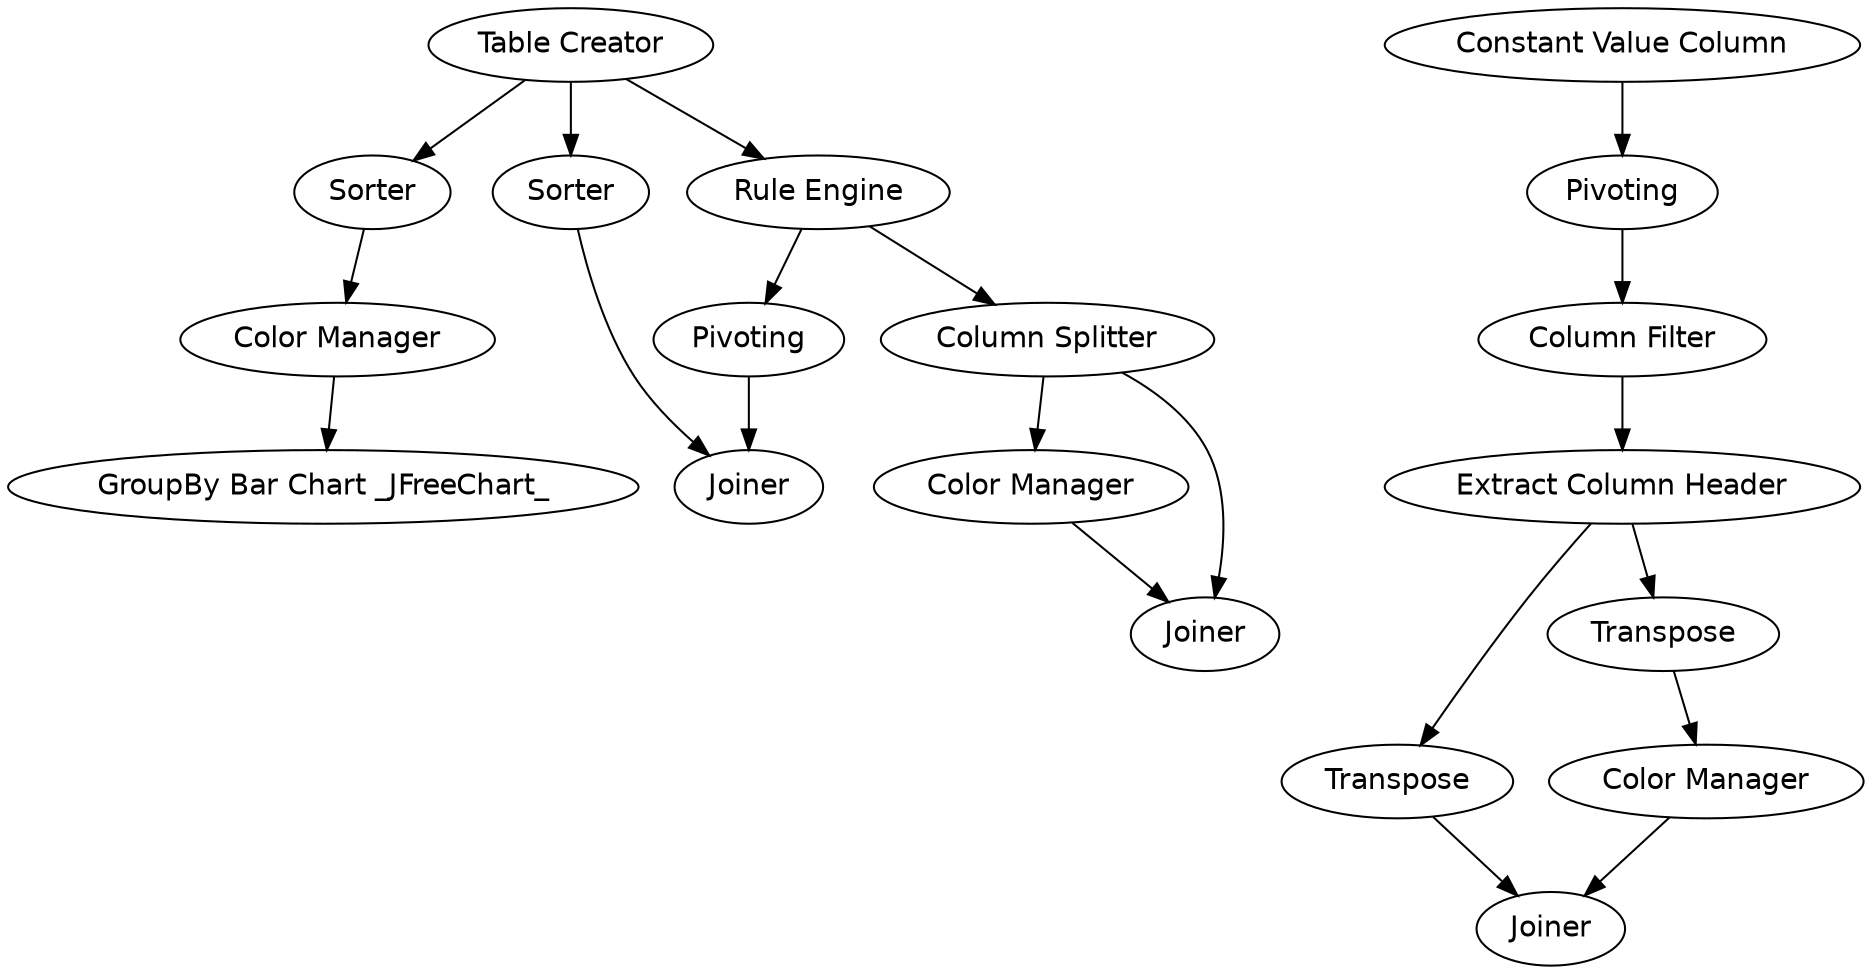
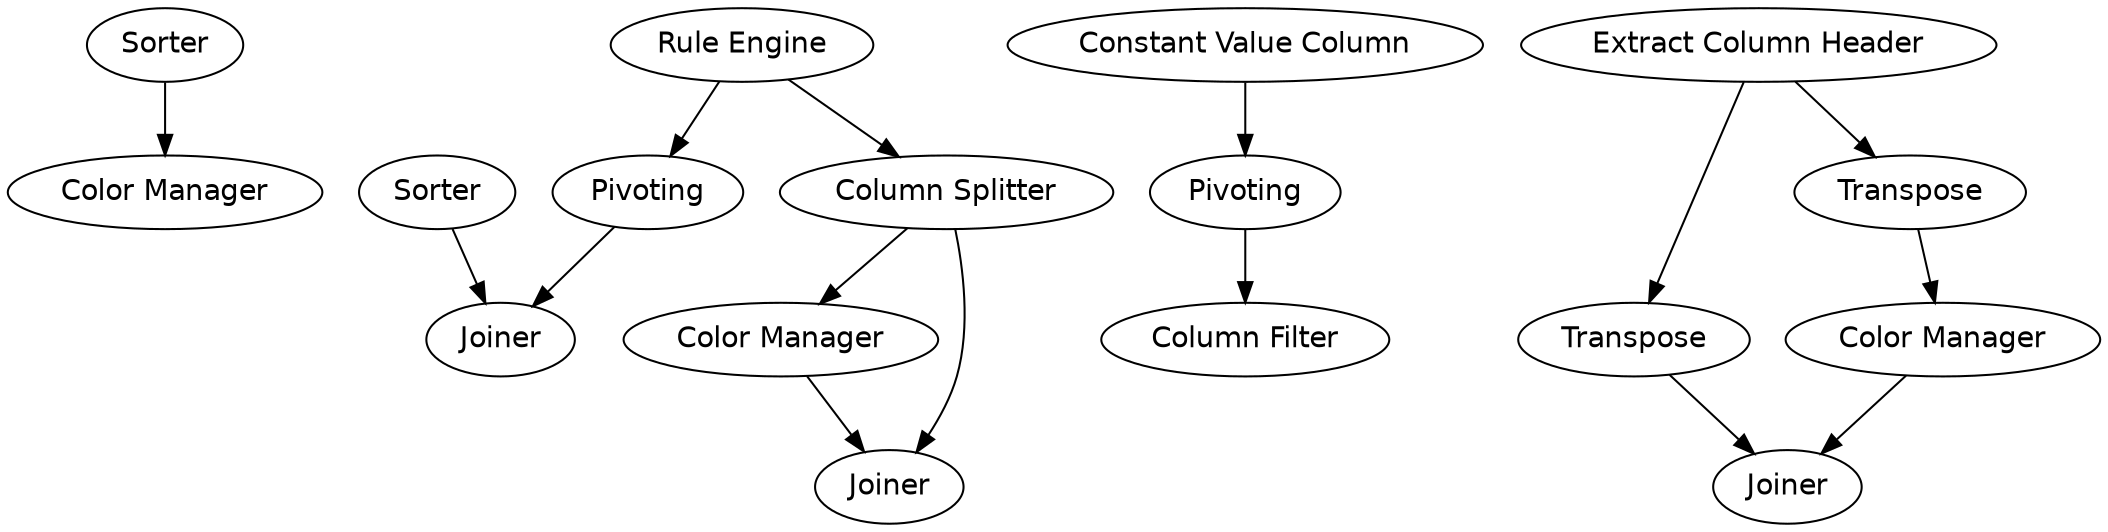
(571, 45) -> none
(1622, 403) -> none
(323, 487) -> none
